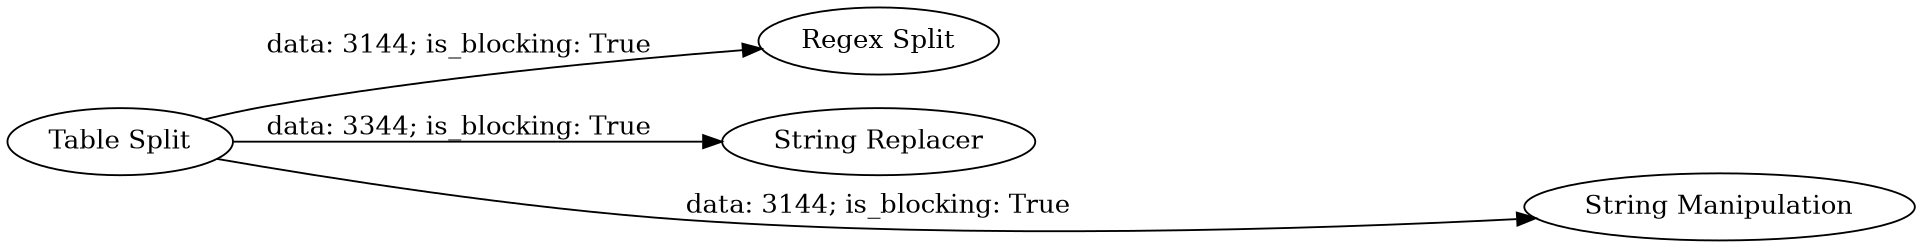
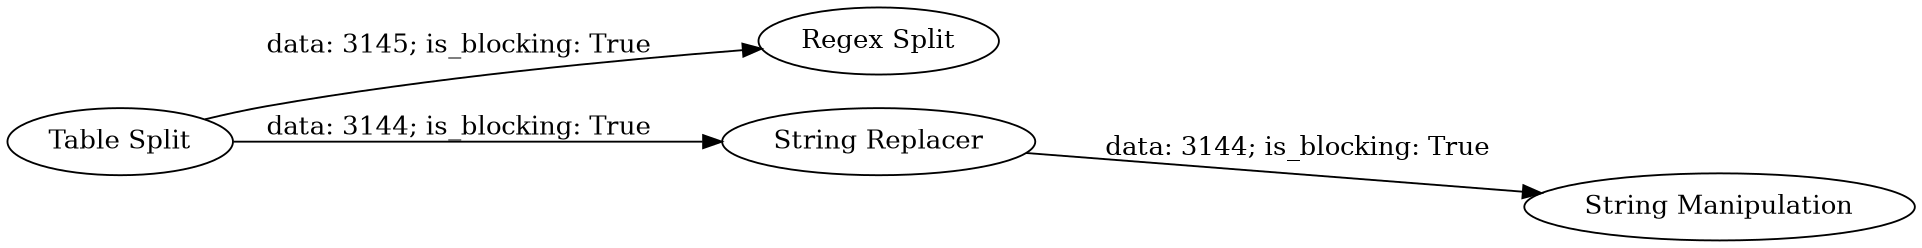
(459, 46) -> (459, 46)
(459, 128) -> (459, 128)
(865, 228) -> (1274, 172)
